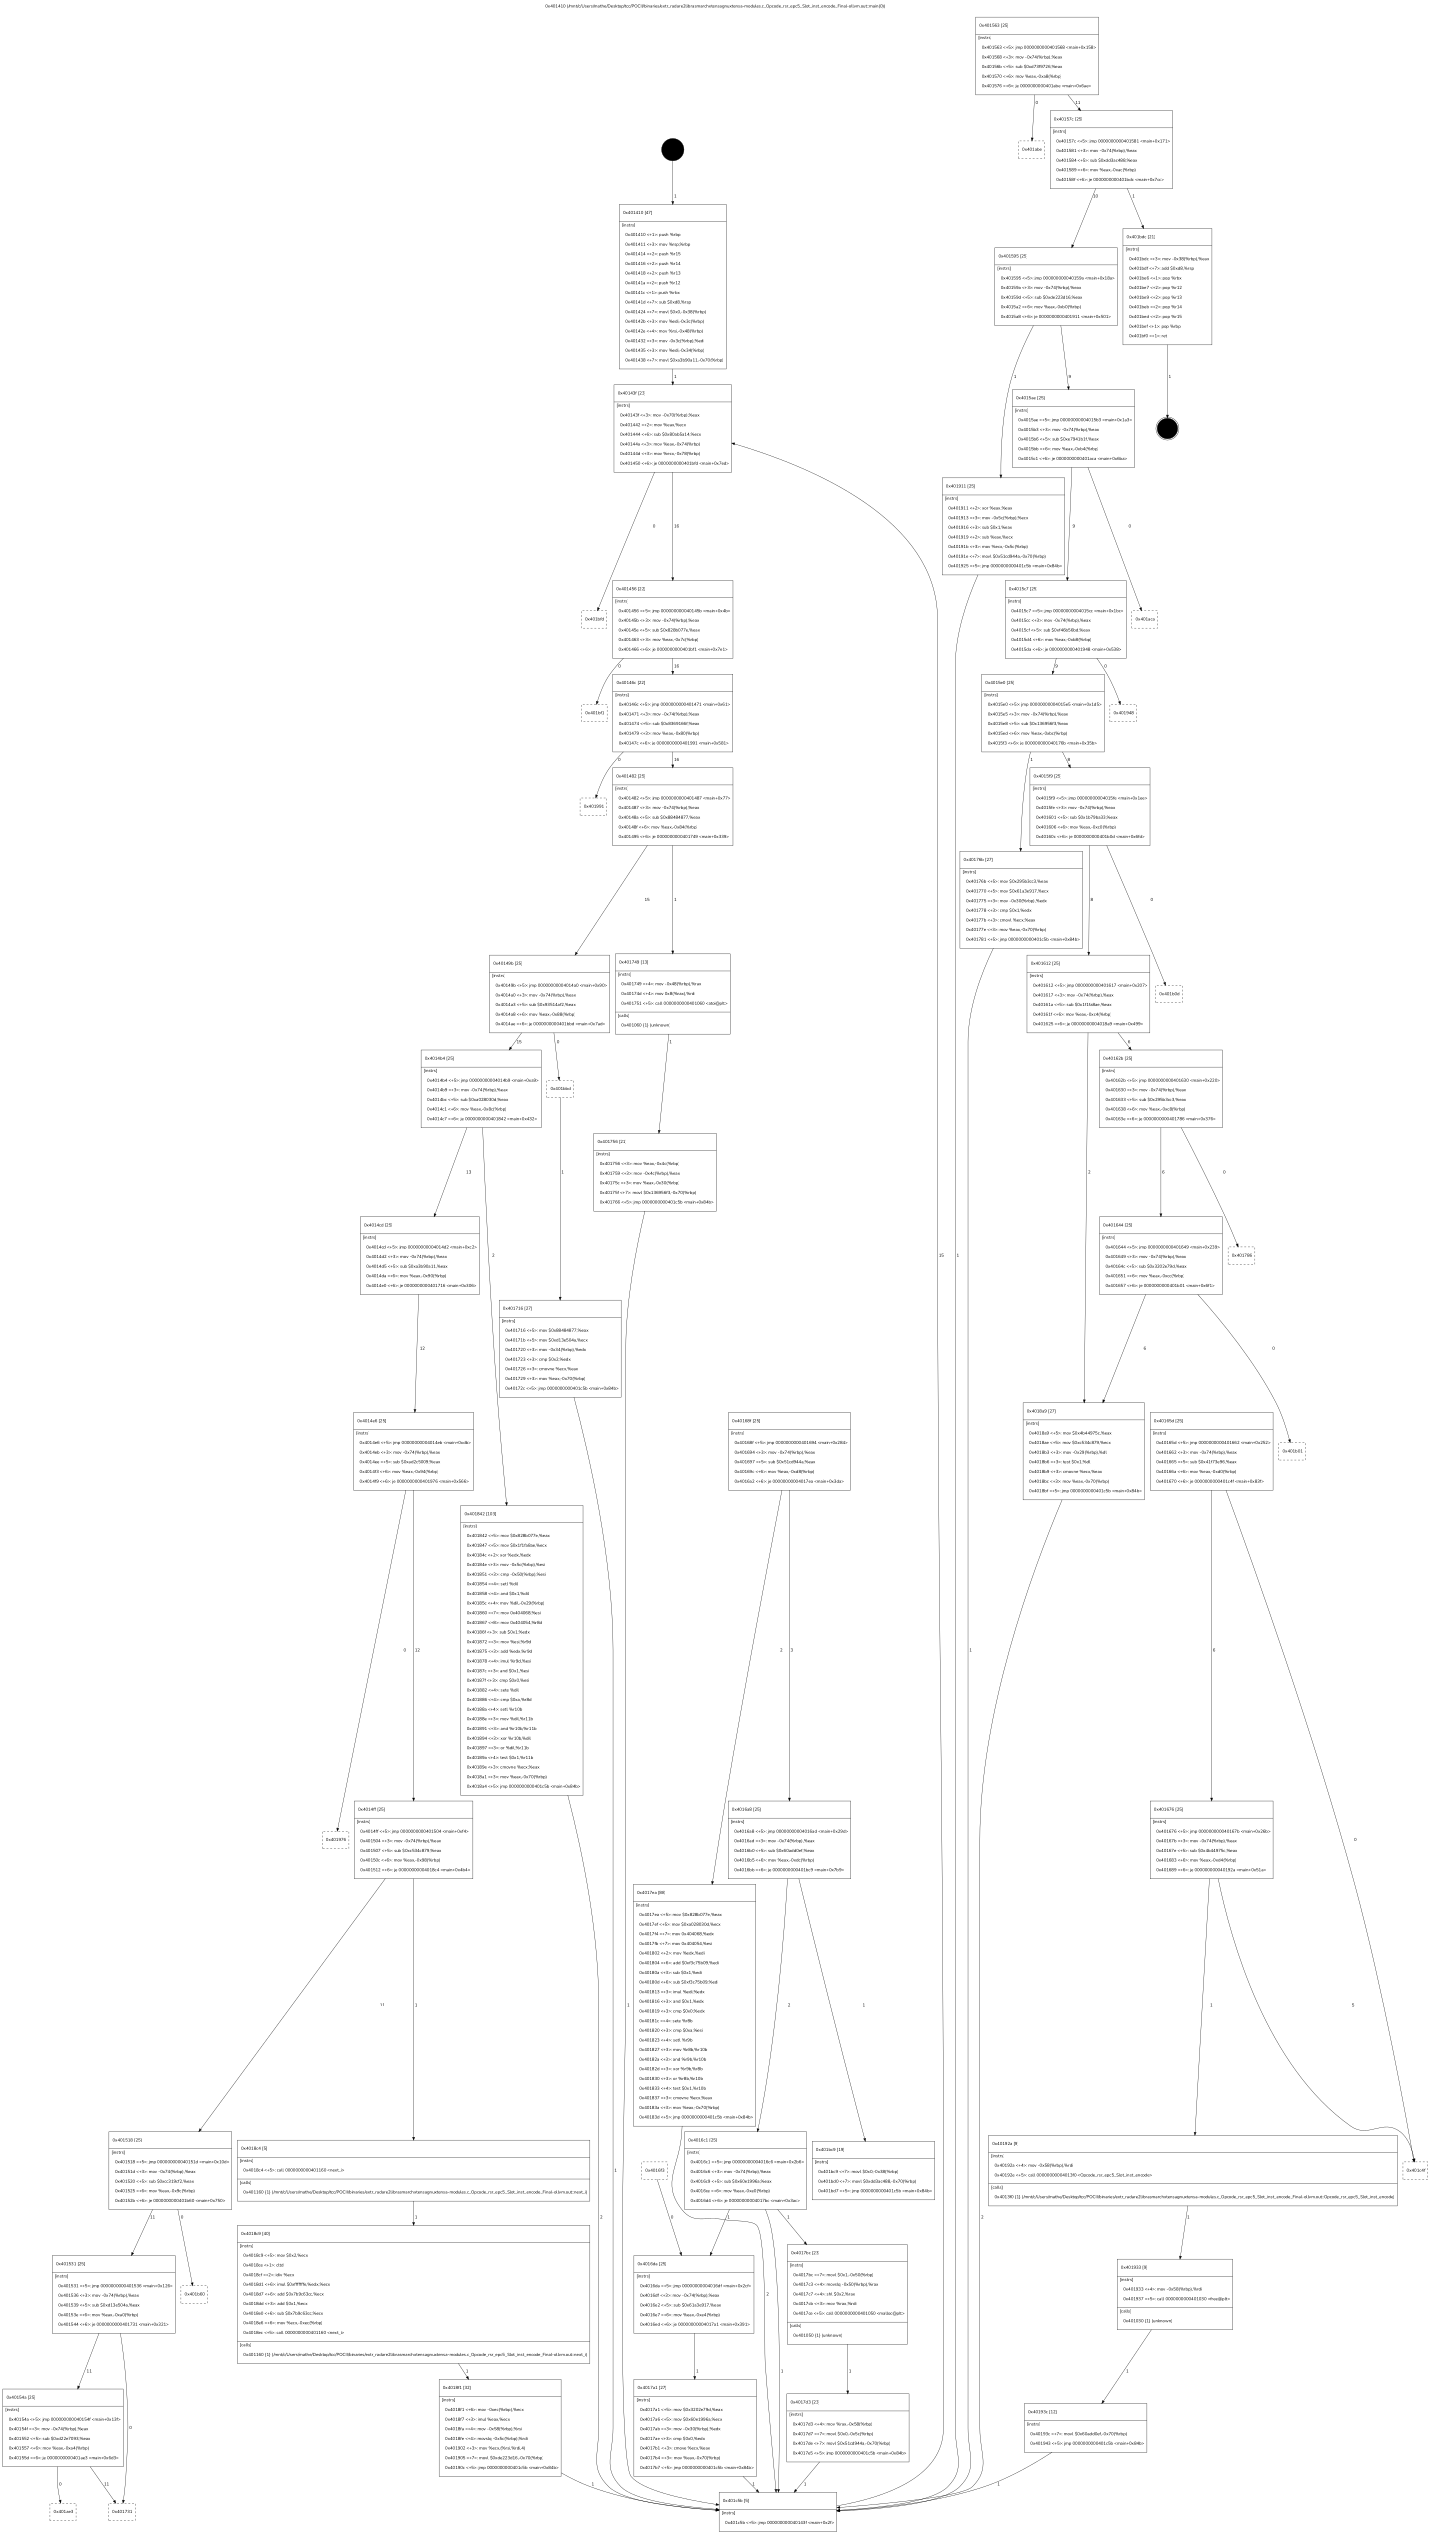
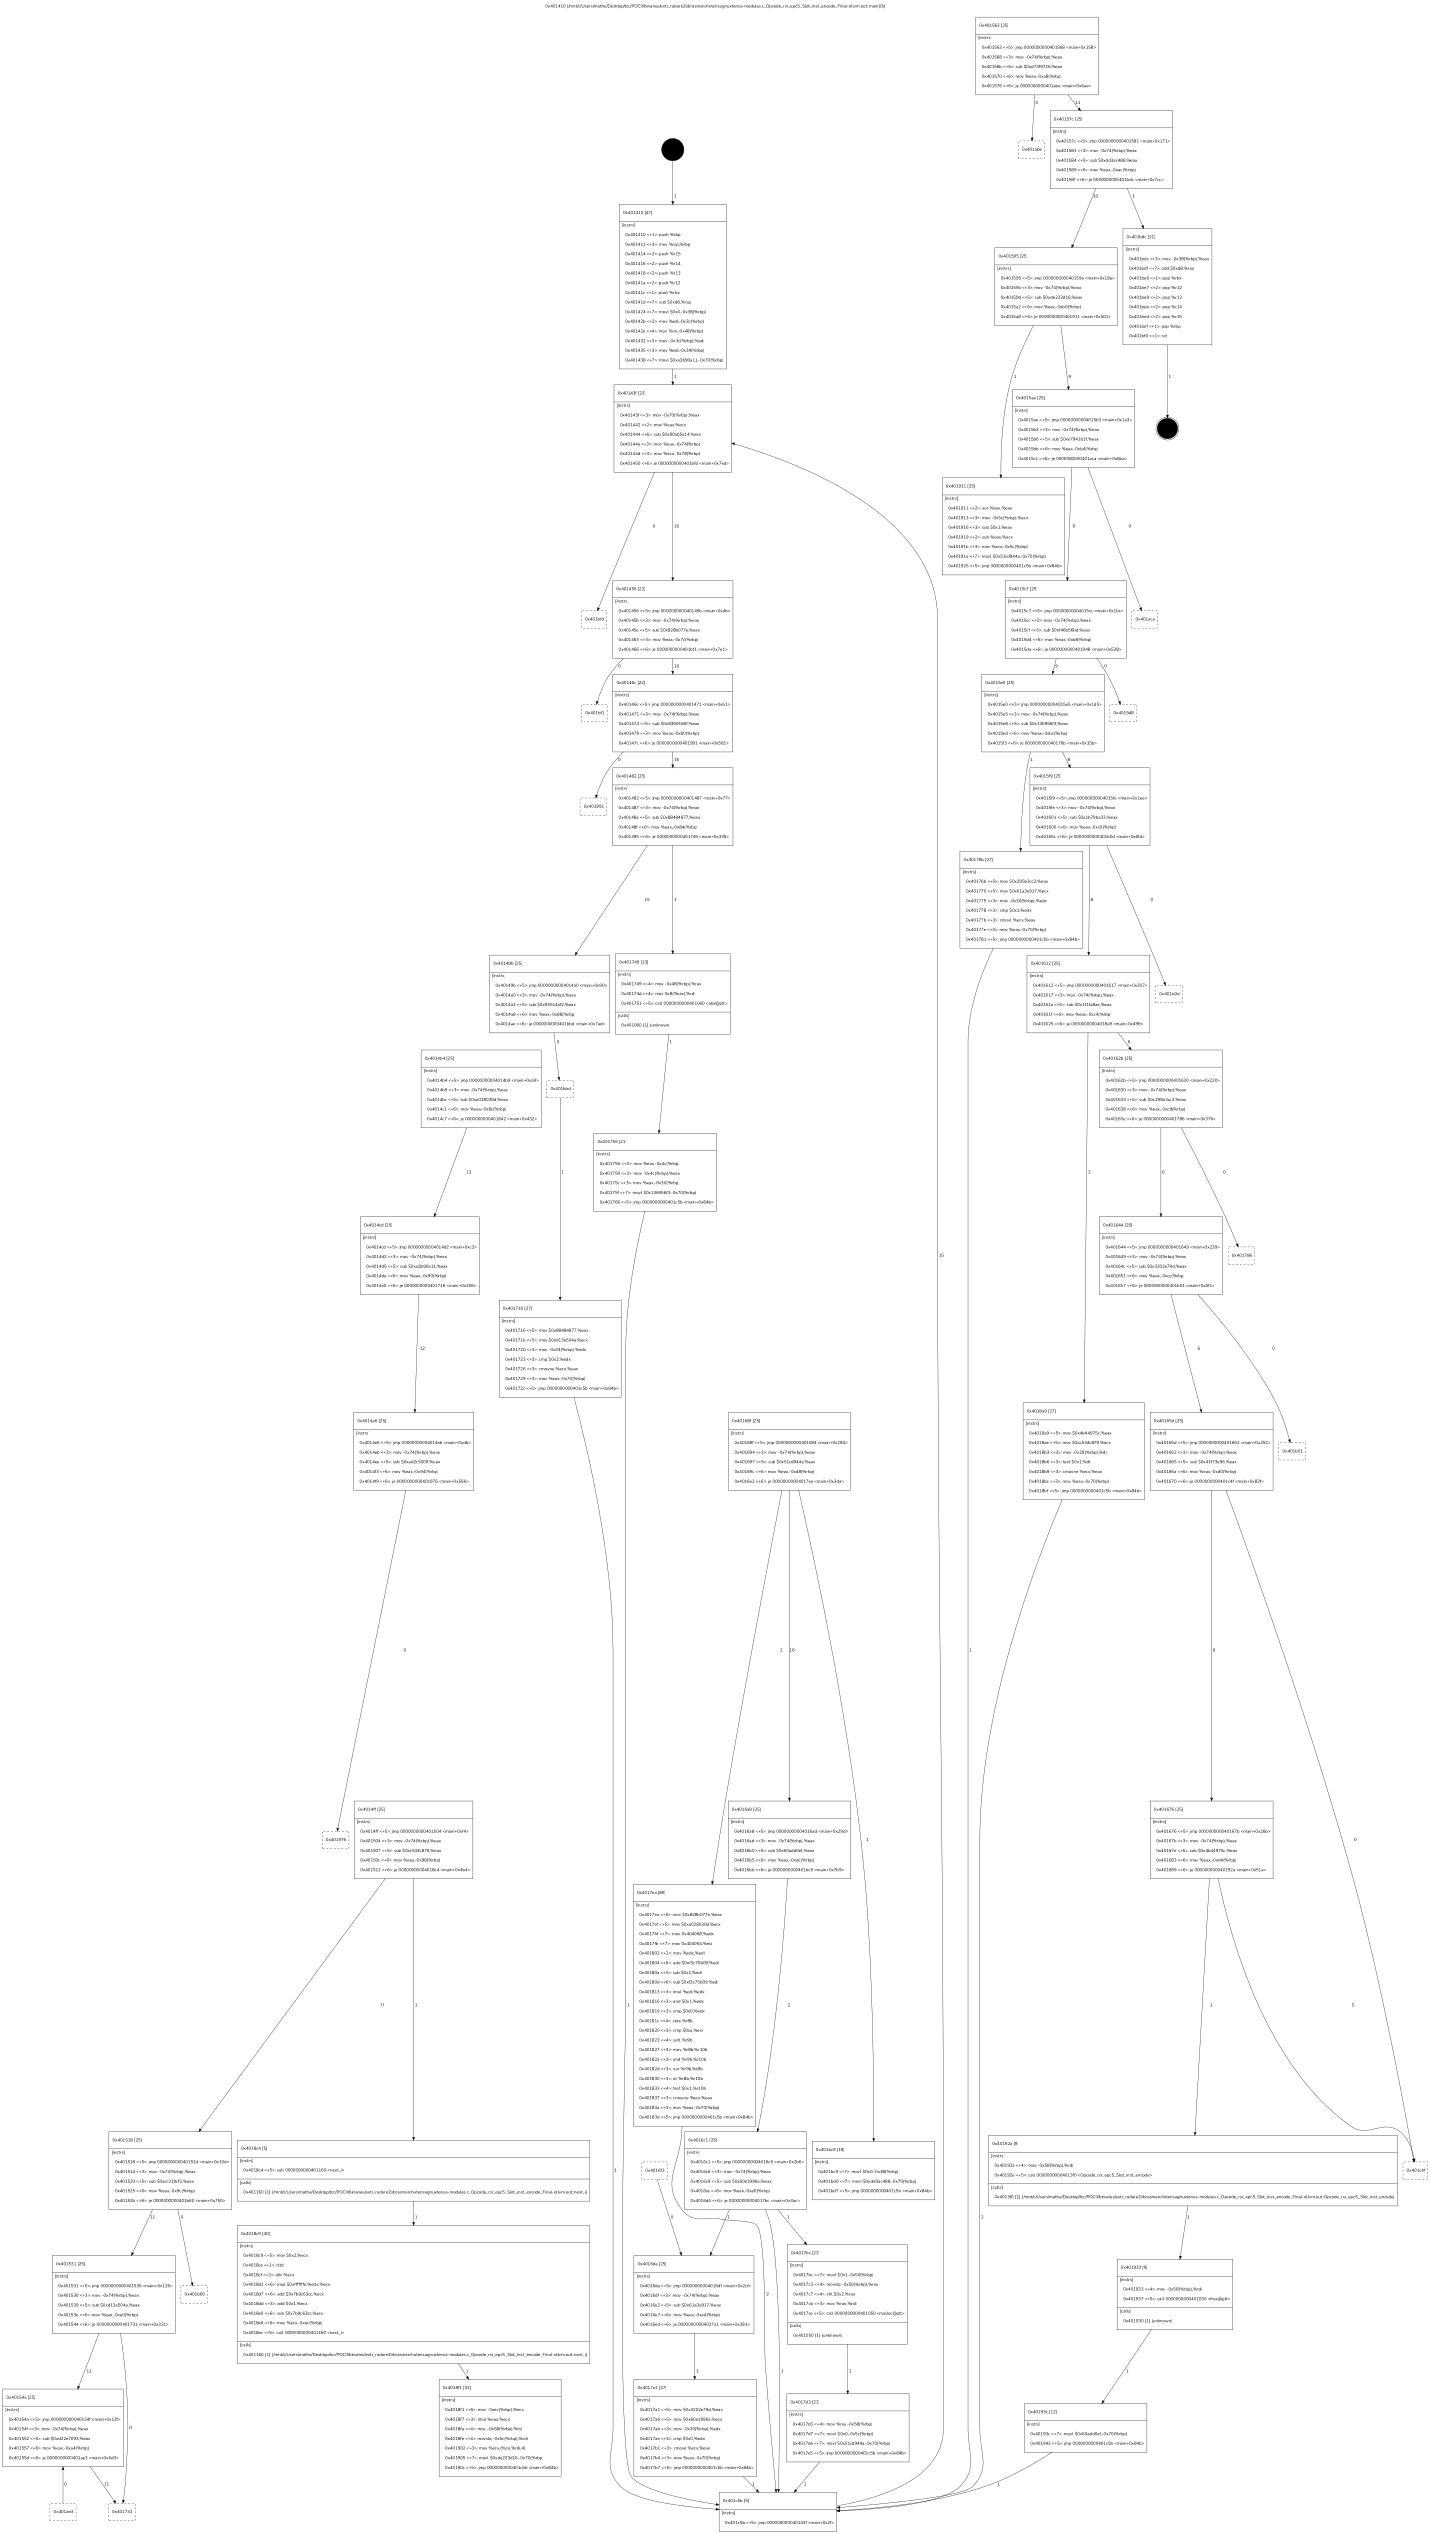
(516, 1040) -> none
(1125, 1347) -> (1186, 1352)
(955, 1587) -> none
(414, 1644) -> none
(522, 1650) -> none
(791, 1650) -> (791, 1650)
(831, 2009) -> (857, 1812)
(57, 2484) -> (63, 2487)
(621, 2496) -> none
